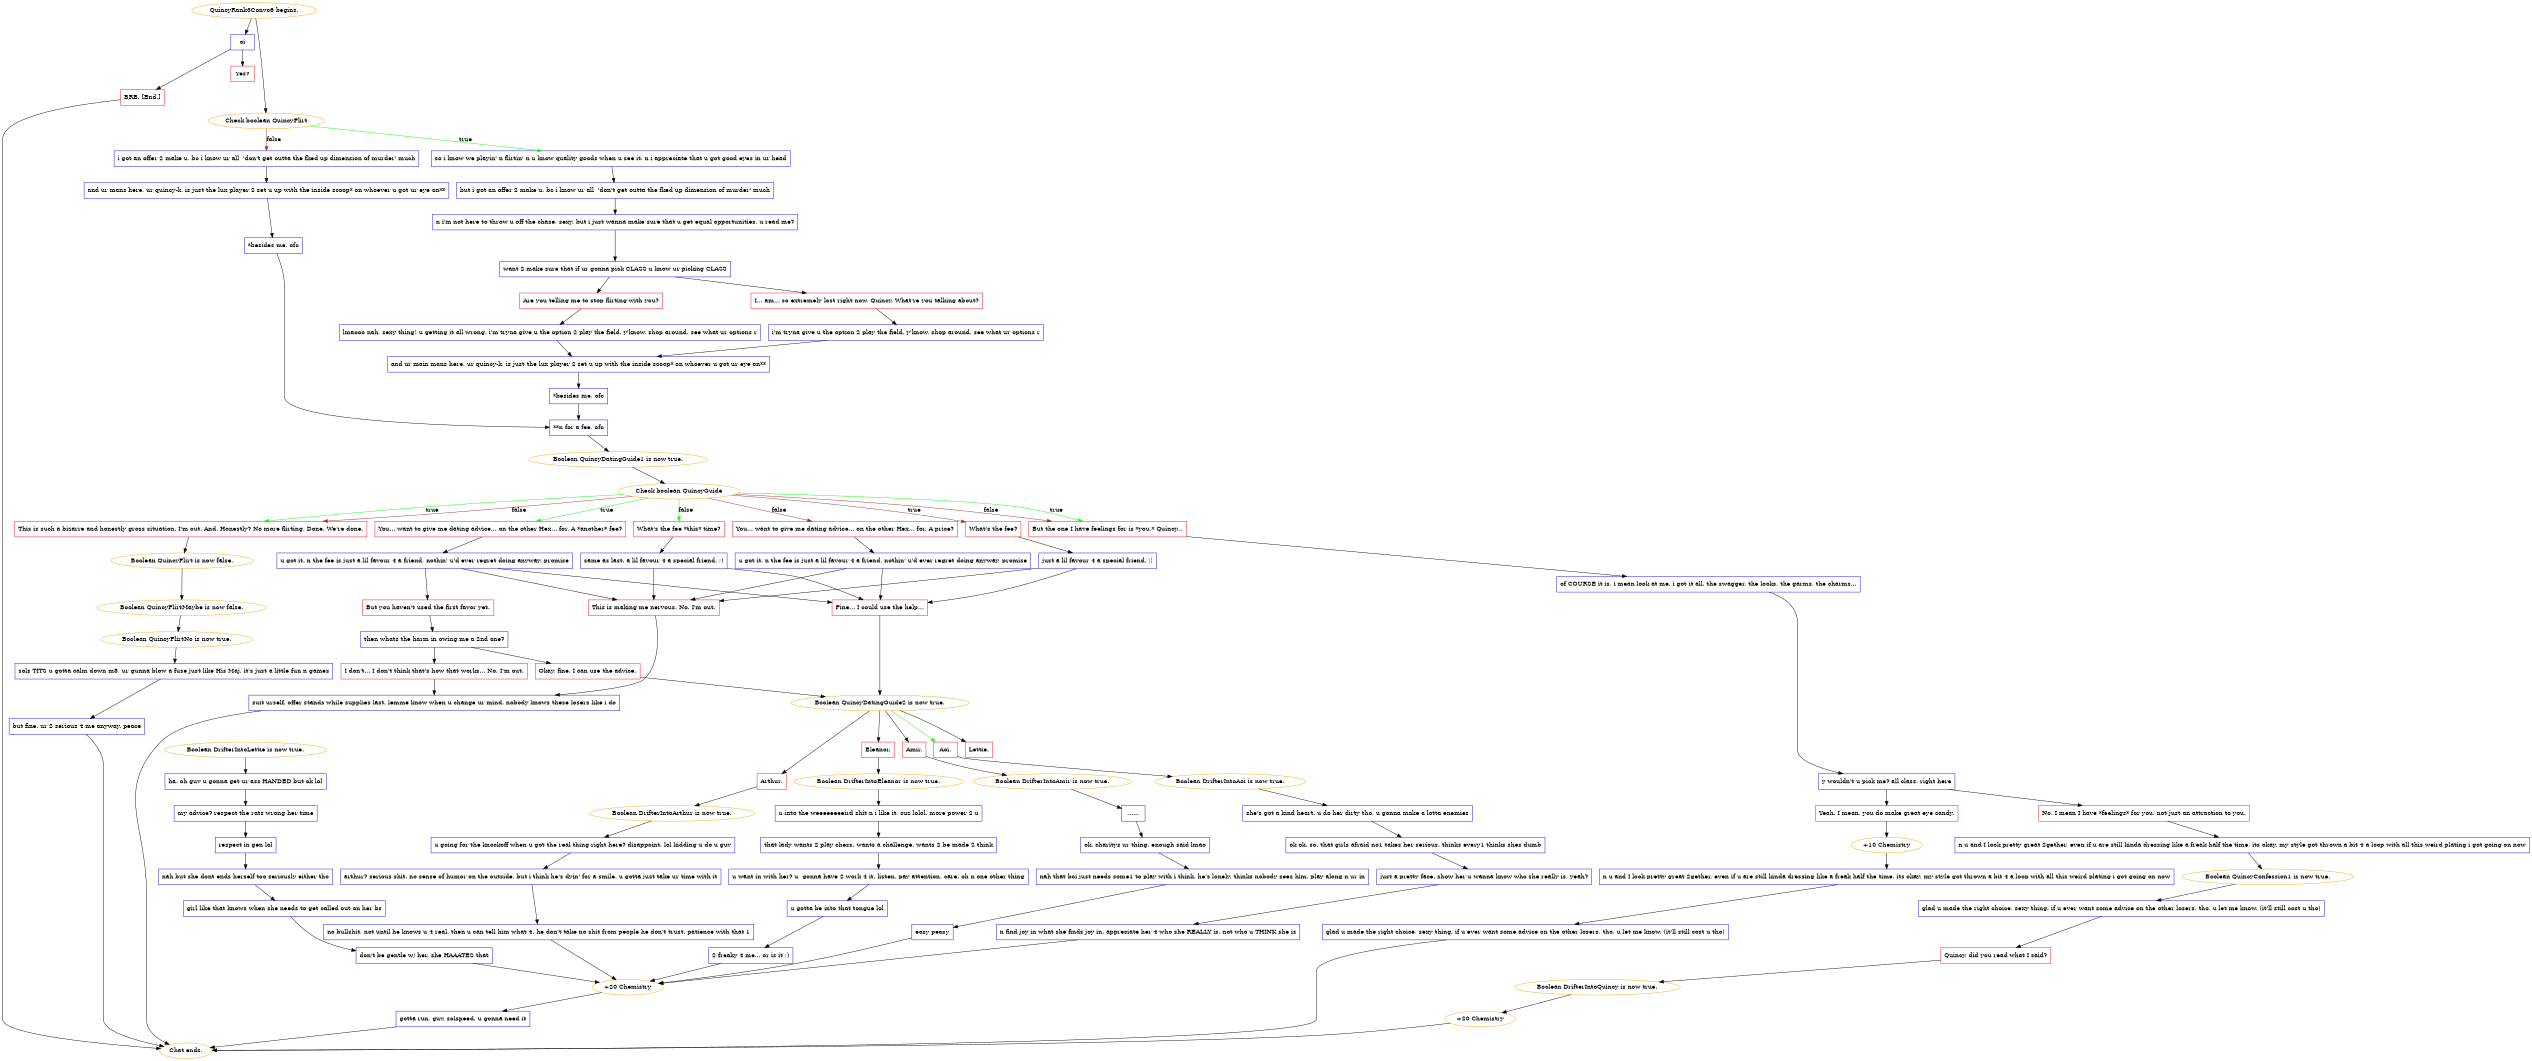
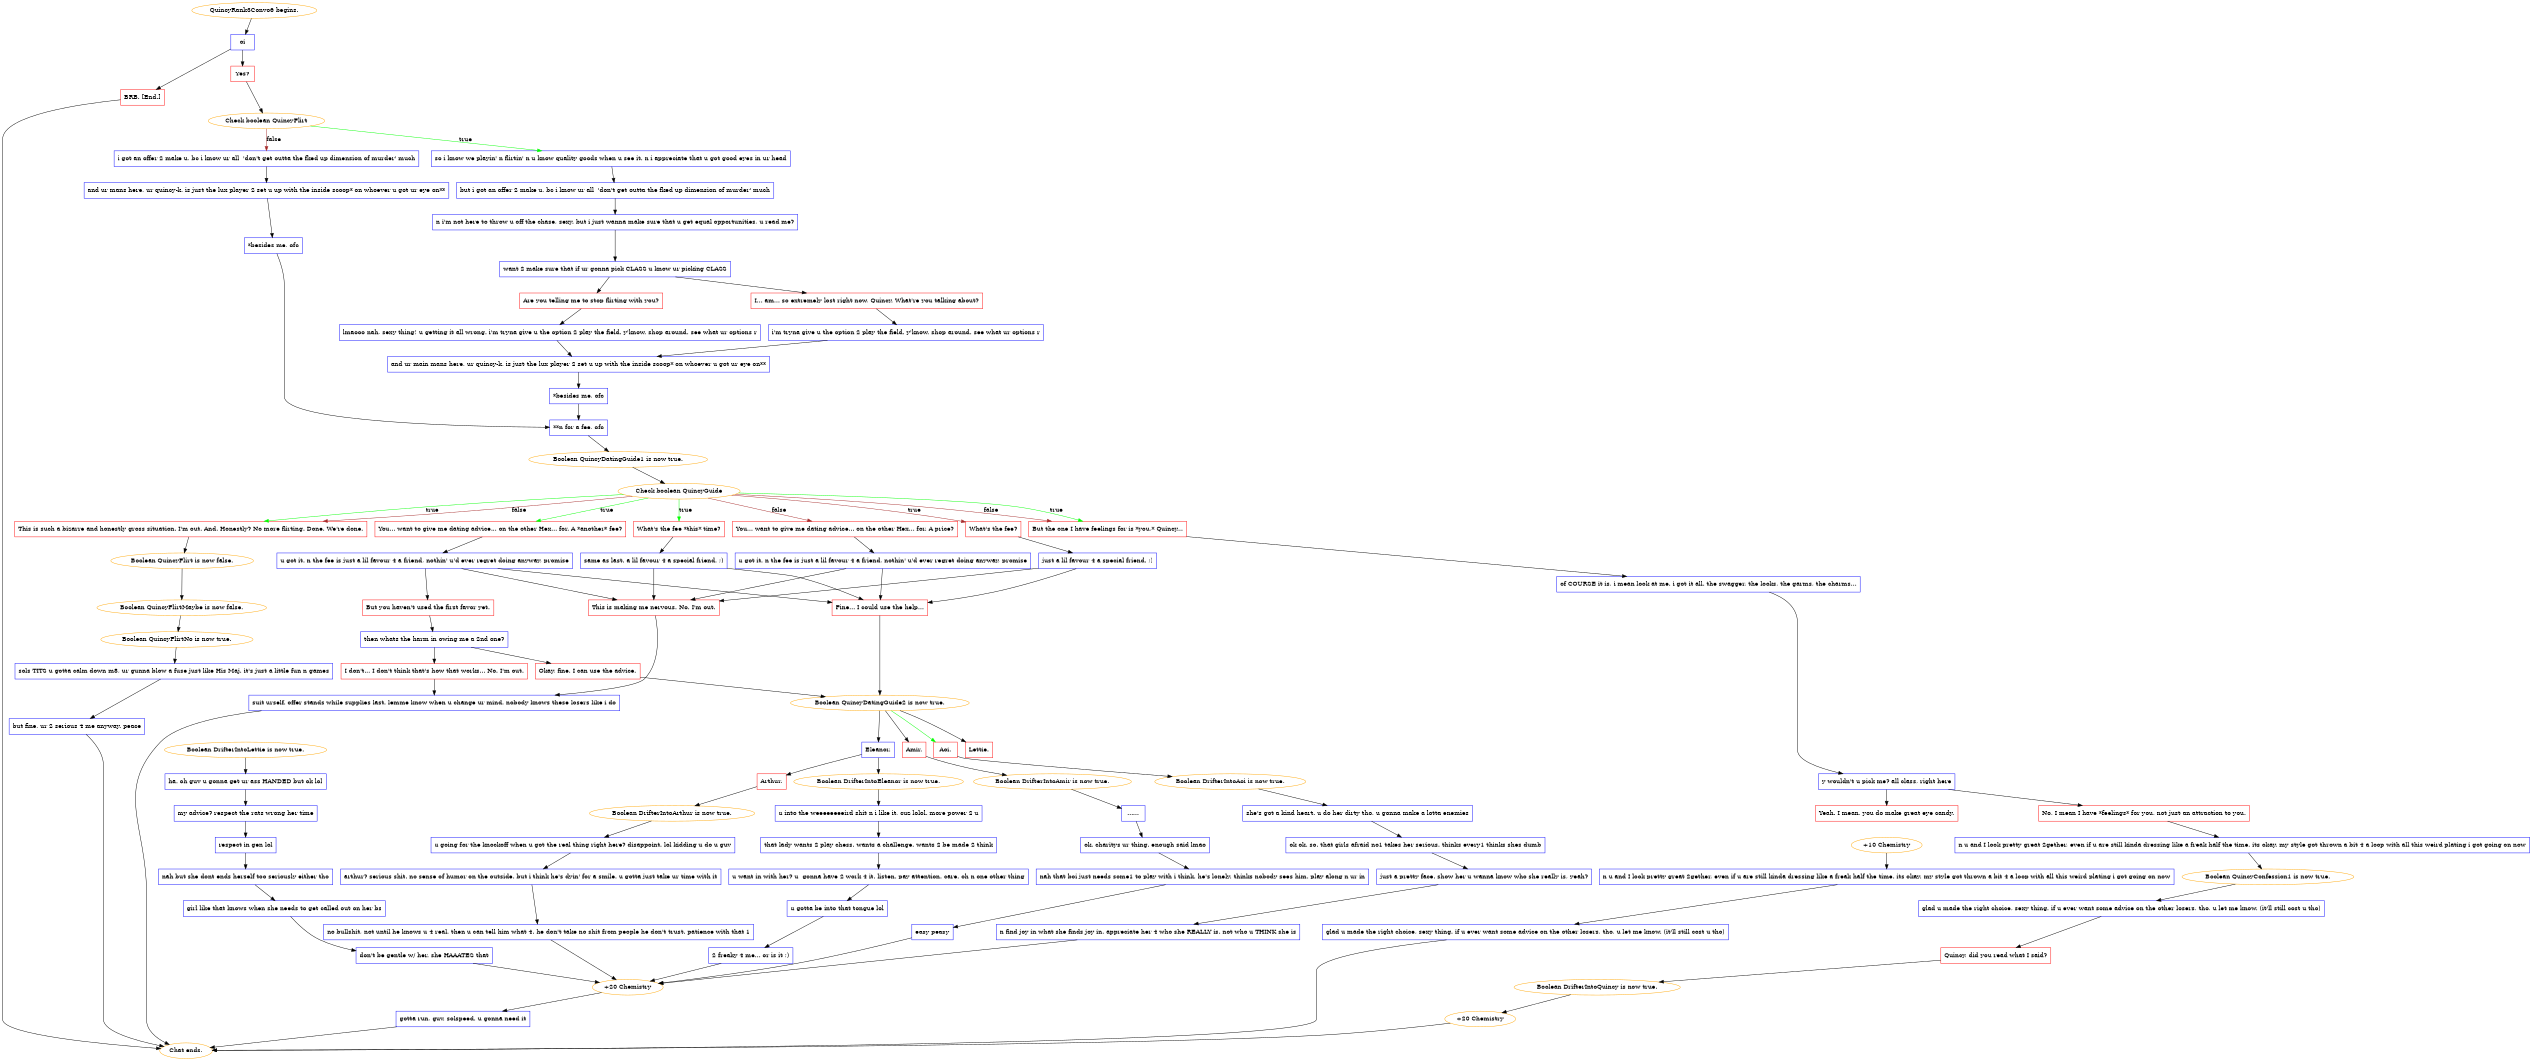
(262, 63) -> (254, 95)
(686, 510) -> (686, 510)
(828, 741) -> (826, 764)
(878, 750) -> (878, 750)
(1887, 827) -> none
